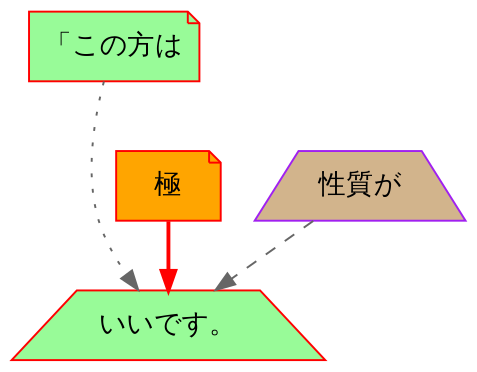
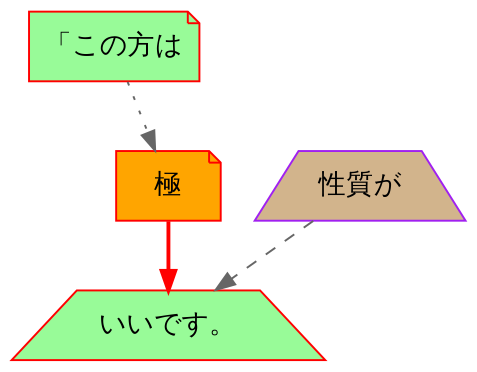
(92, 181) -> (138, 107)
